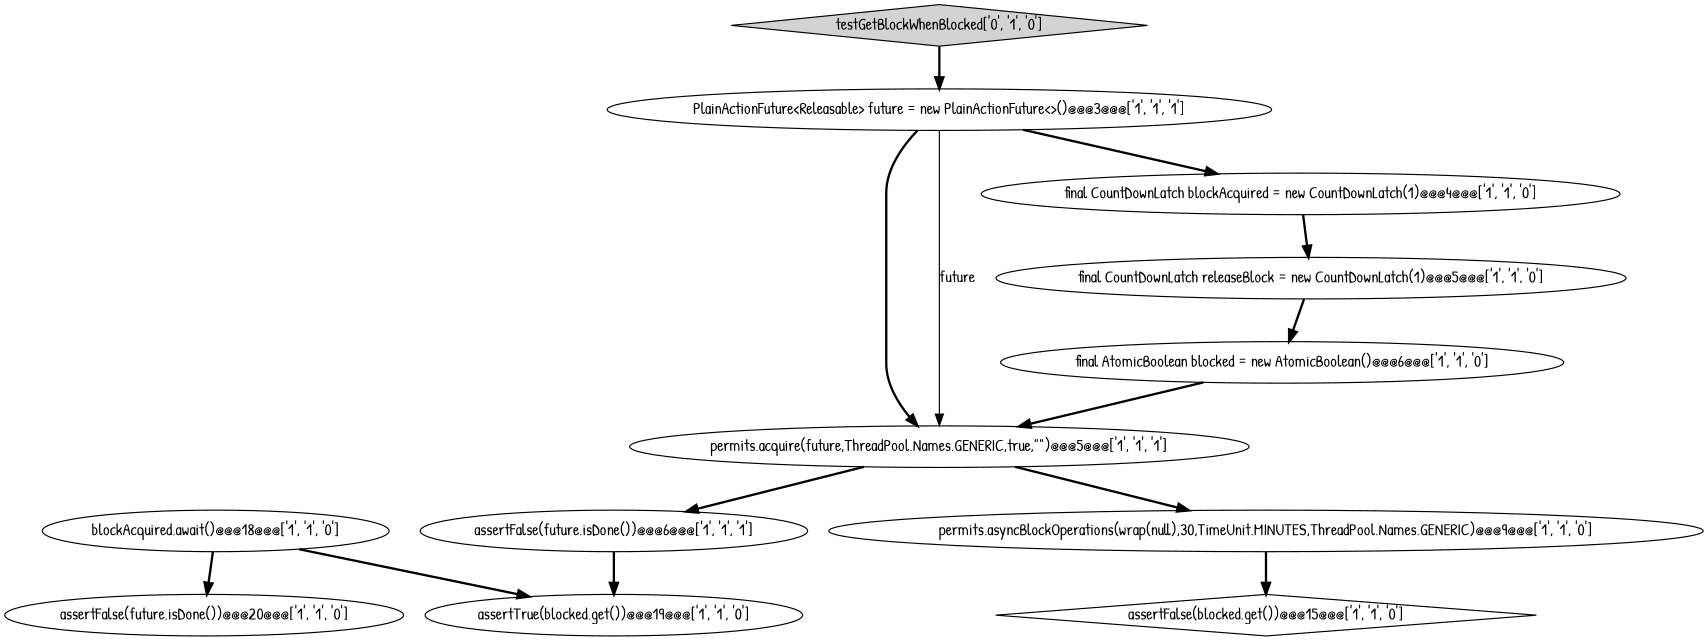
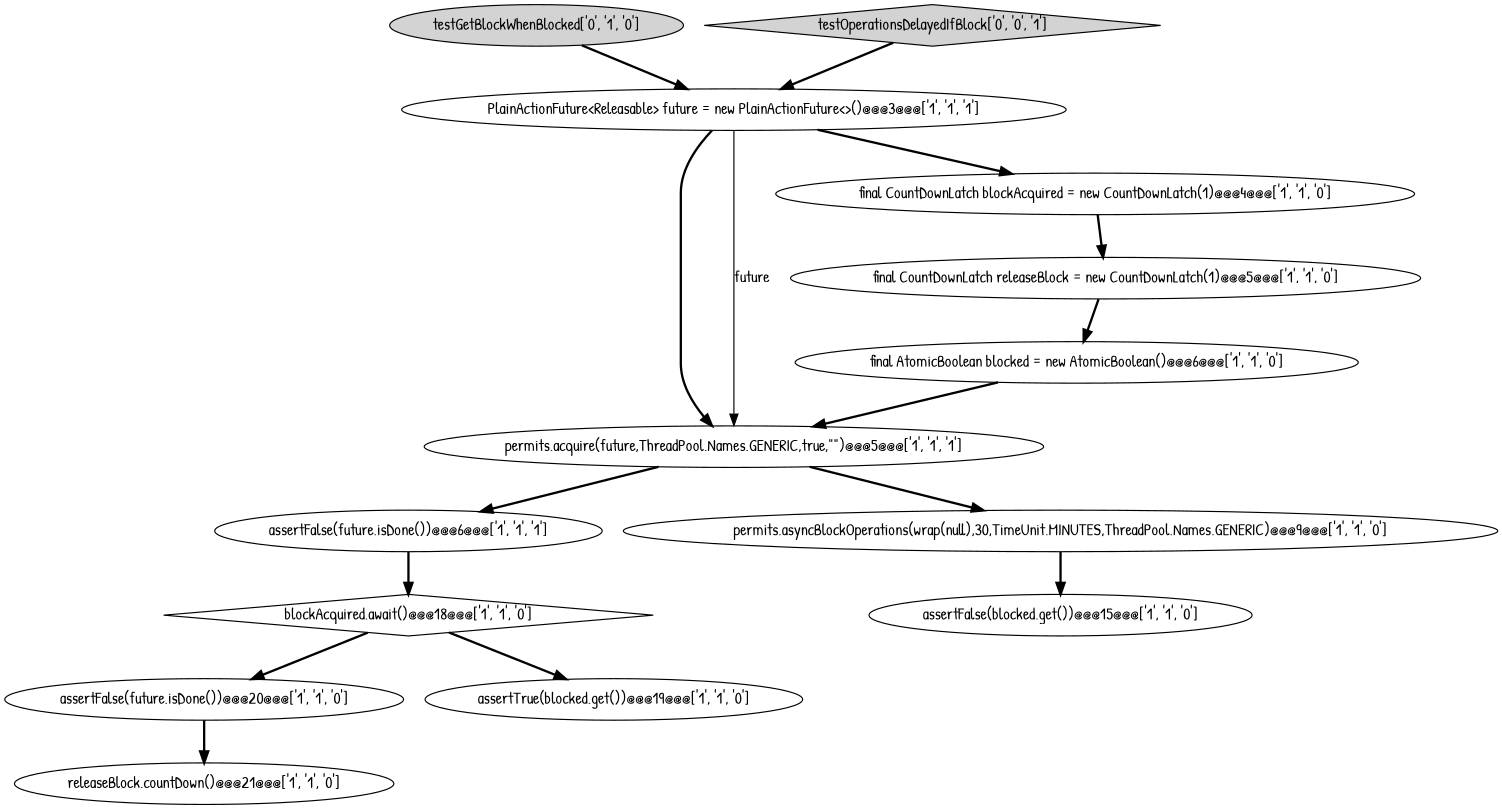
none -> (932, 25)
(939, 25) -> (537, 25)
(216, 531) -> (408, 615)
(614, 567) -> (408, 567)
(1266, 615) -> (1061, 615)
none -> (204, 784)
